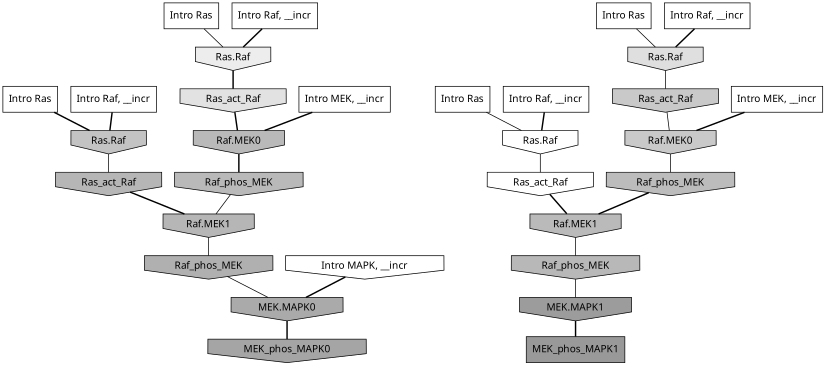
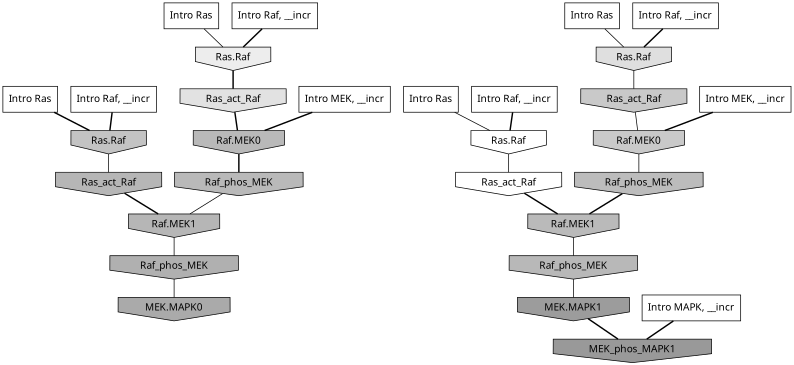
(365, 266) -> (691, 308)
(326, 287) -> (660, 330)
(287, 350) -> none
(576, 350) -> (632, 350)
